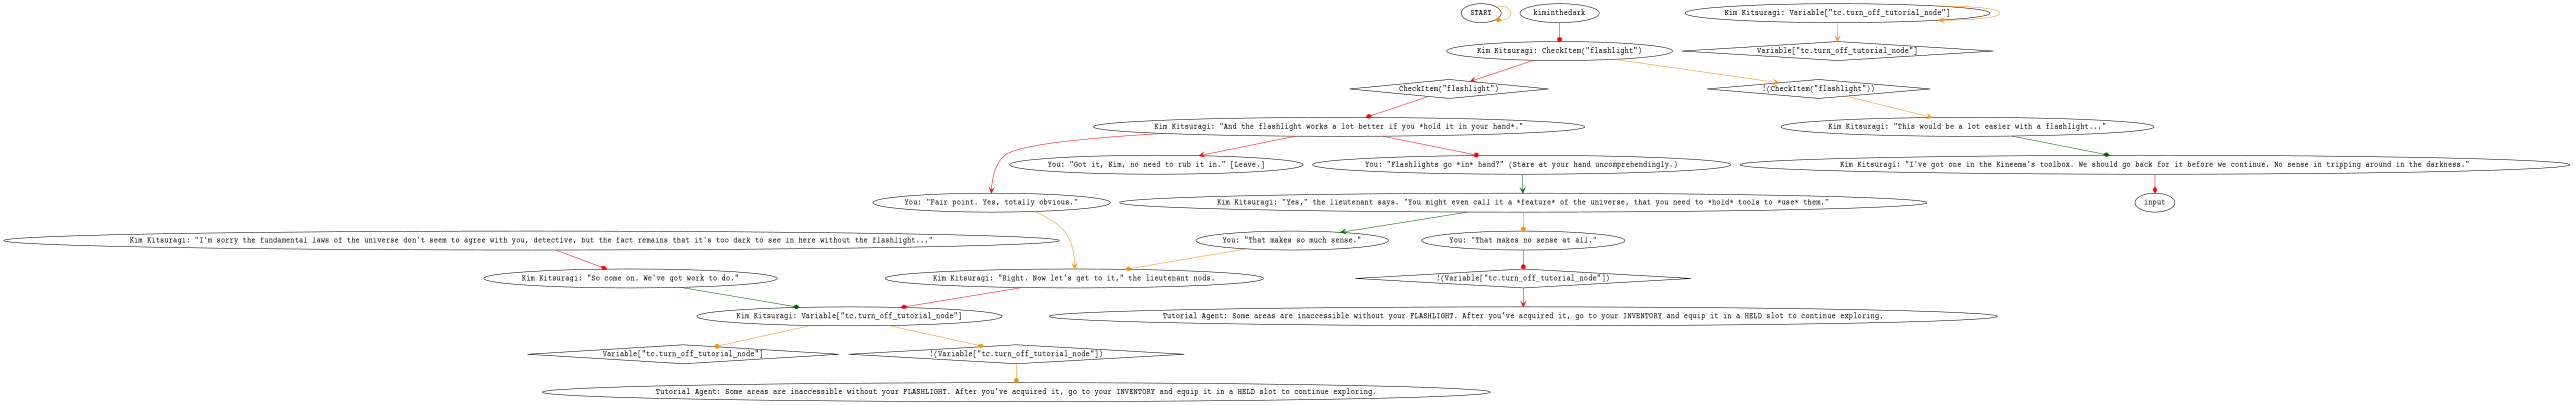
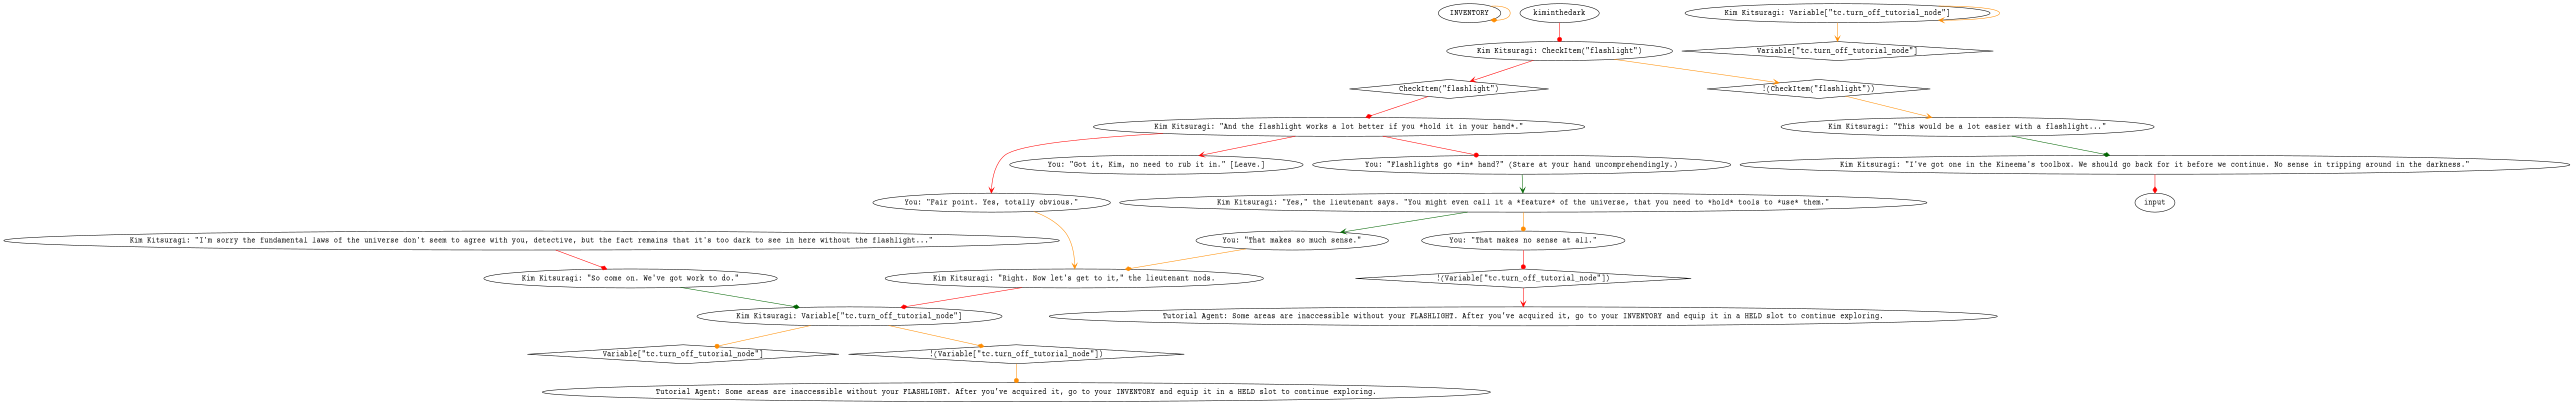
(1481, 13) -> (1470, 13)
